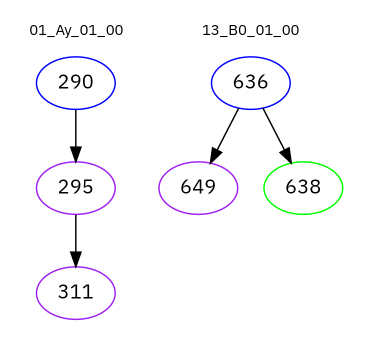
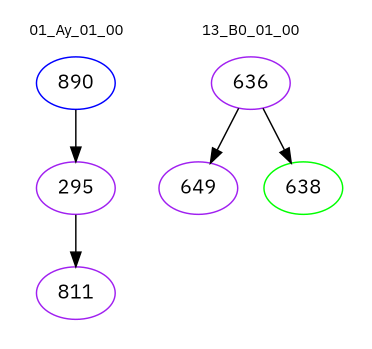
(76, 83) -> (76, 83)
(251, 83) -> (251, 83)
(76, 293) -> (76, 293)
